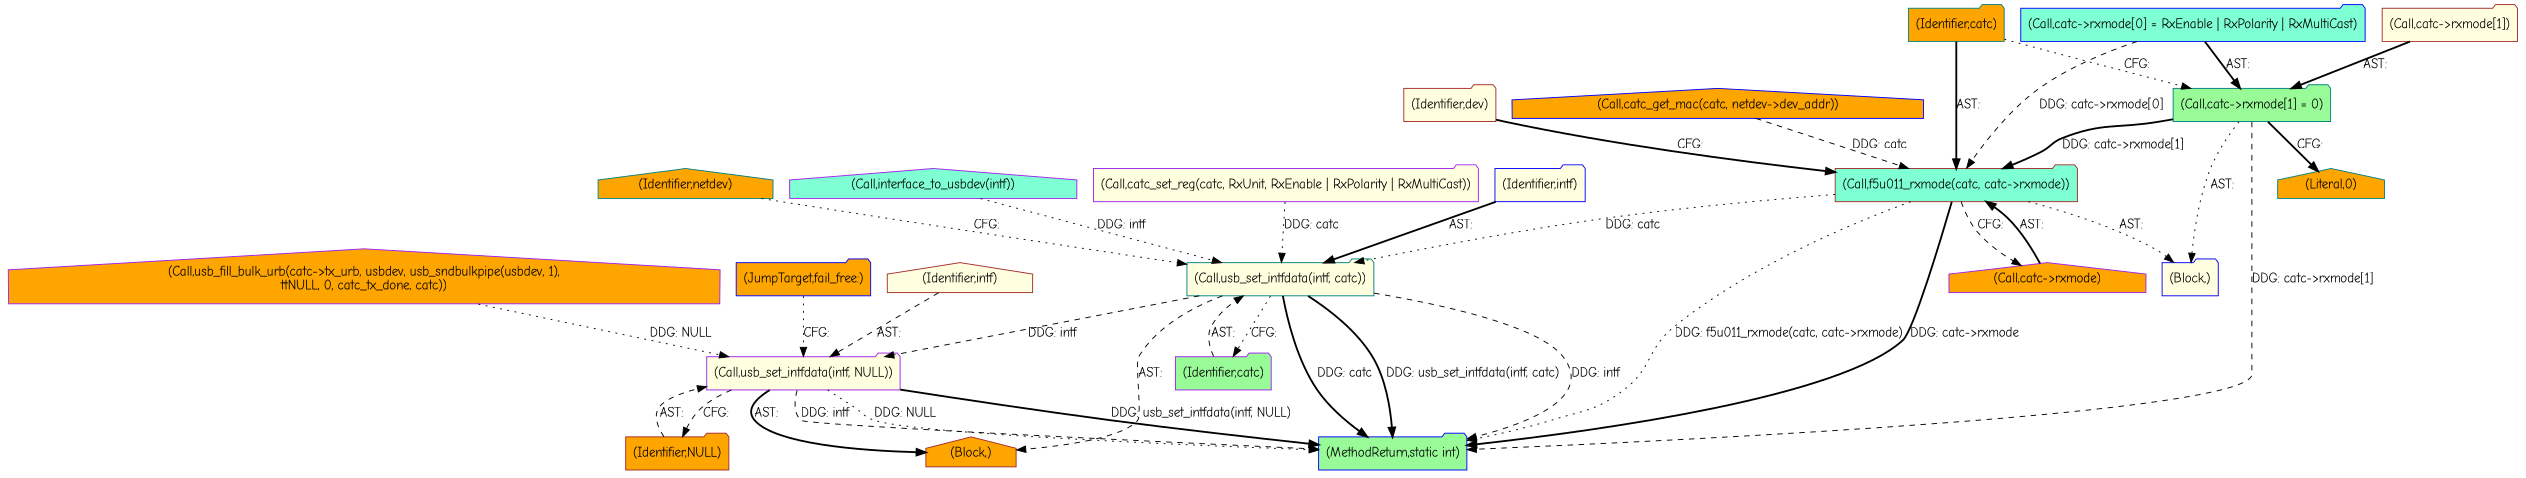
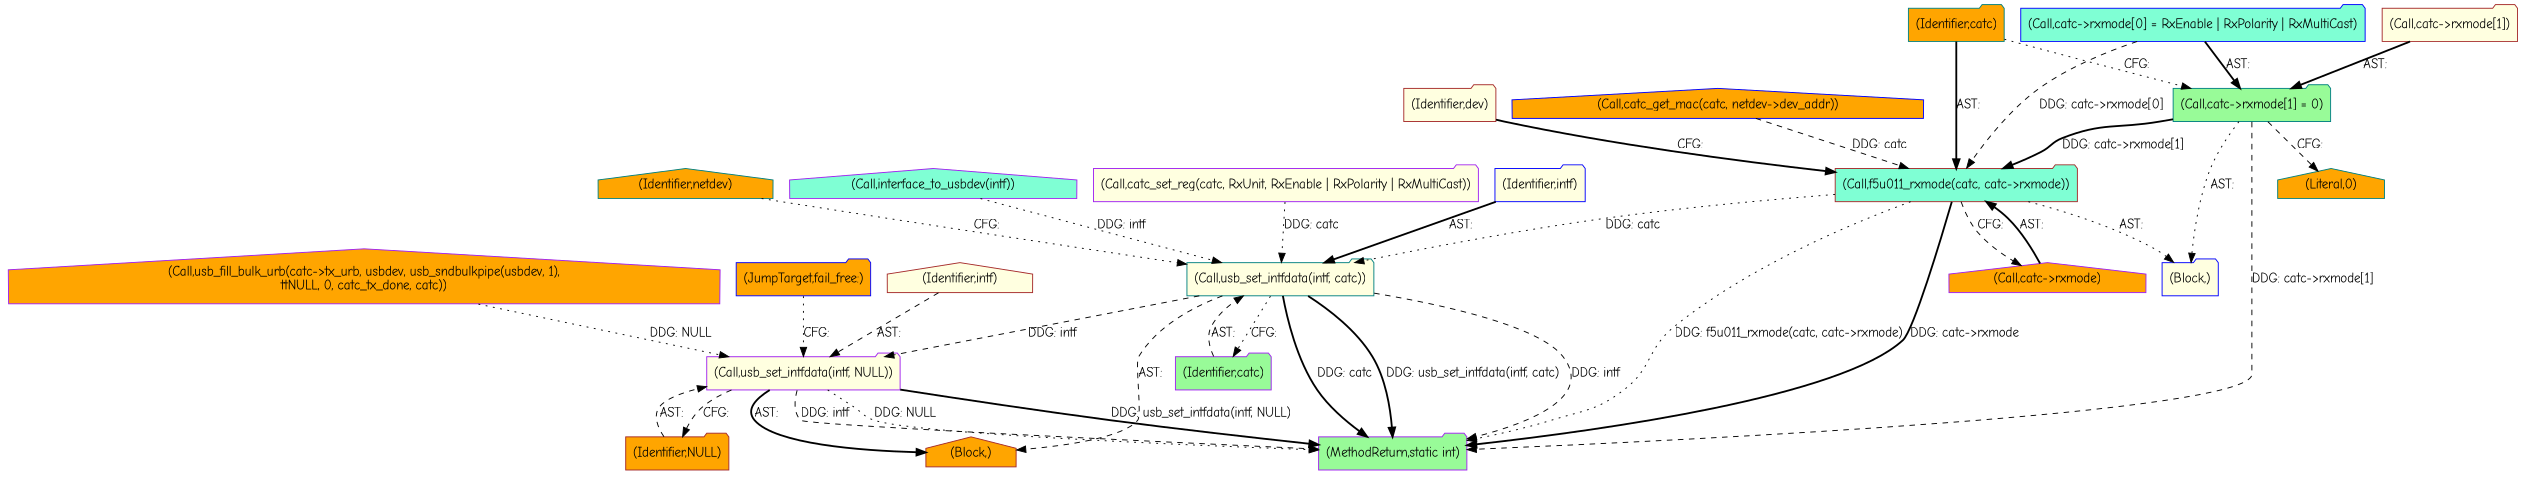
(2290, 143) -> (2290, 143)
(1393, 453) -> (1393, 453)
